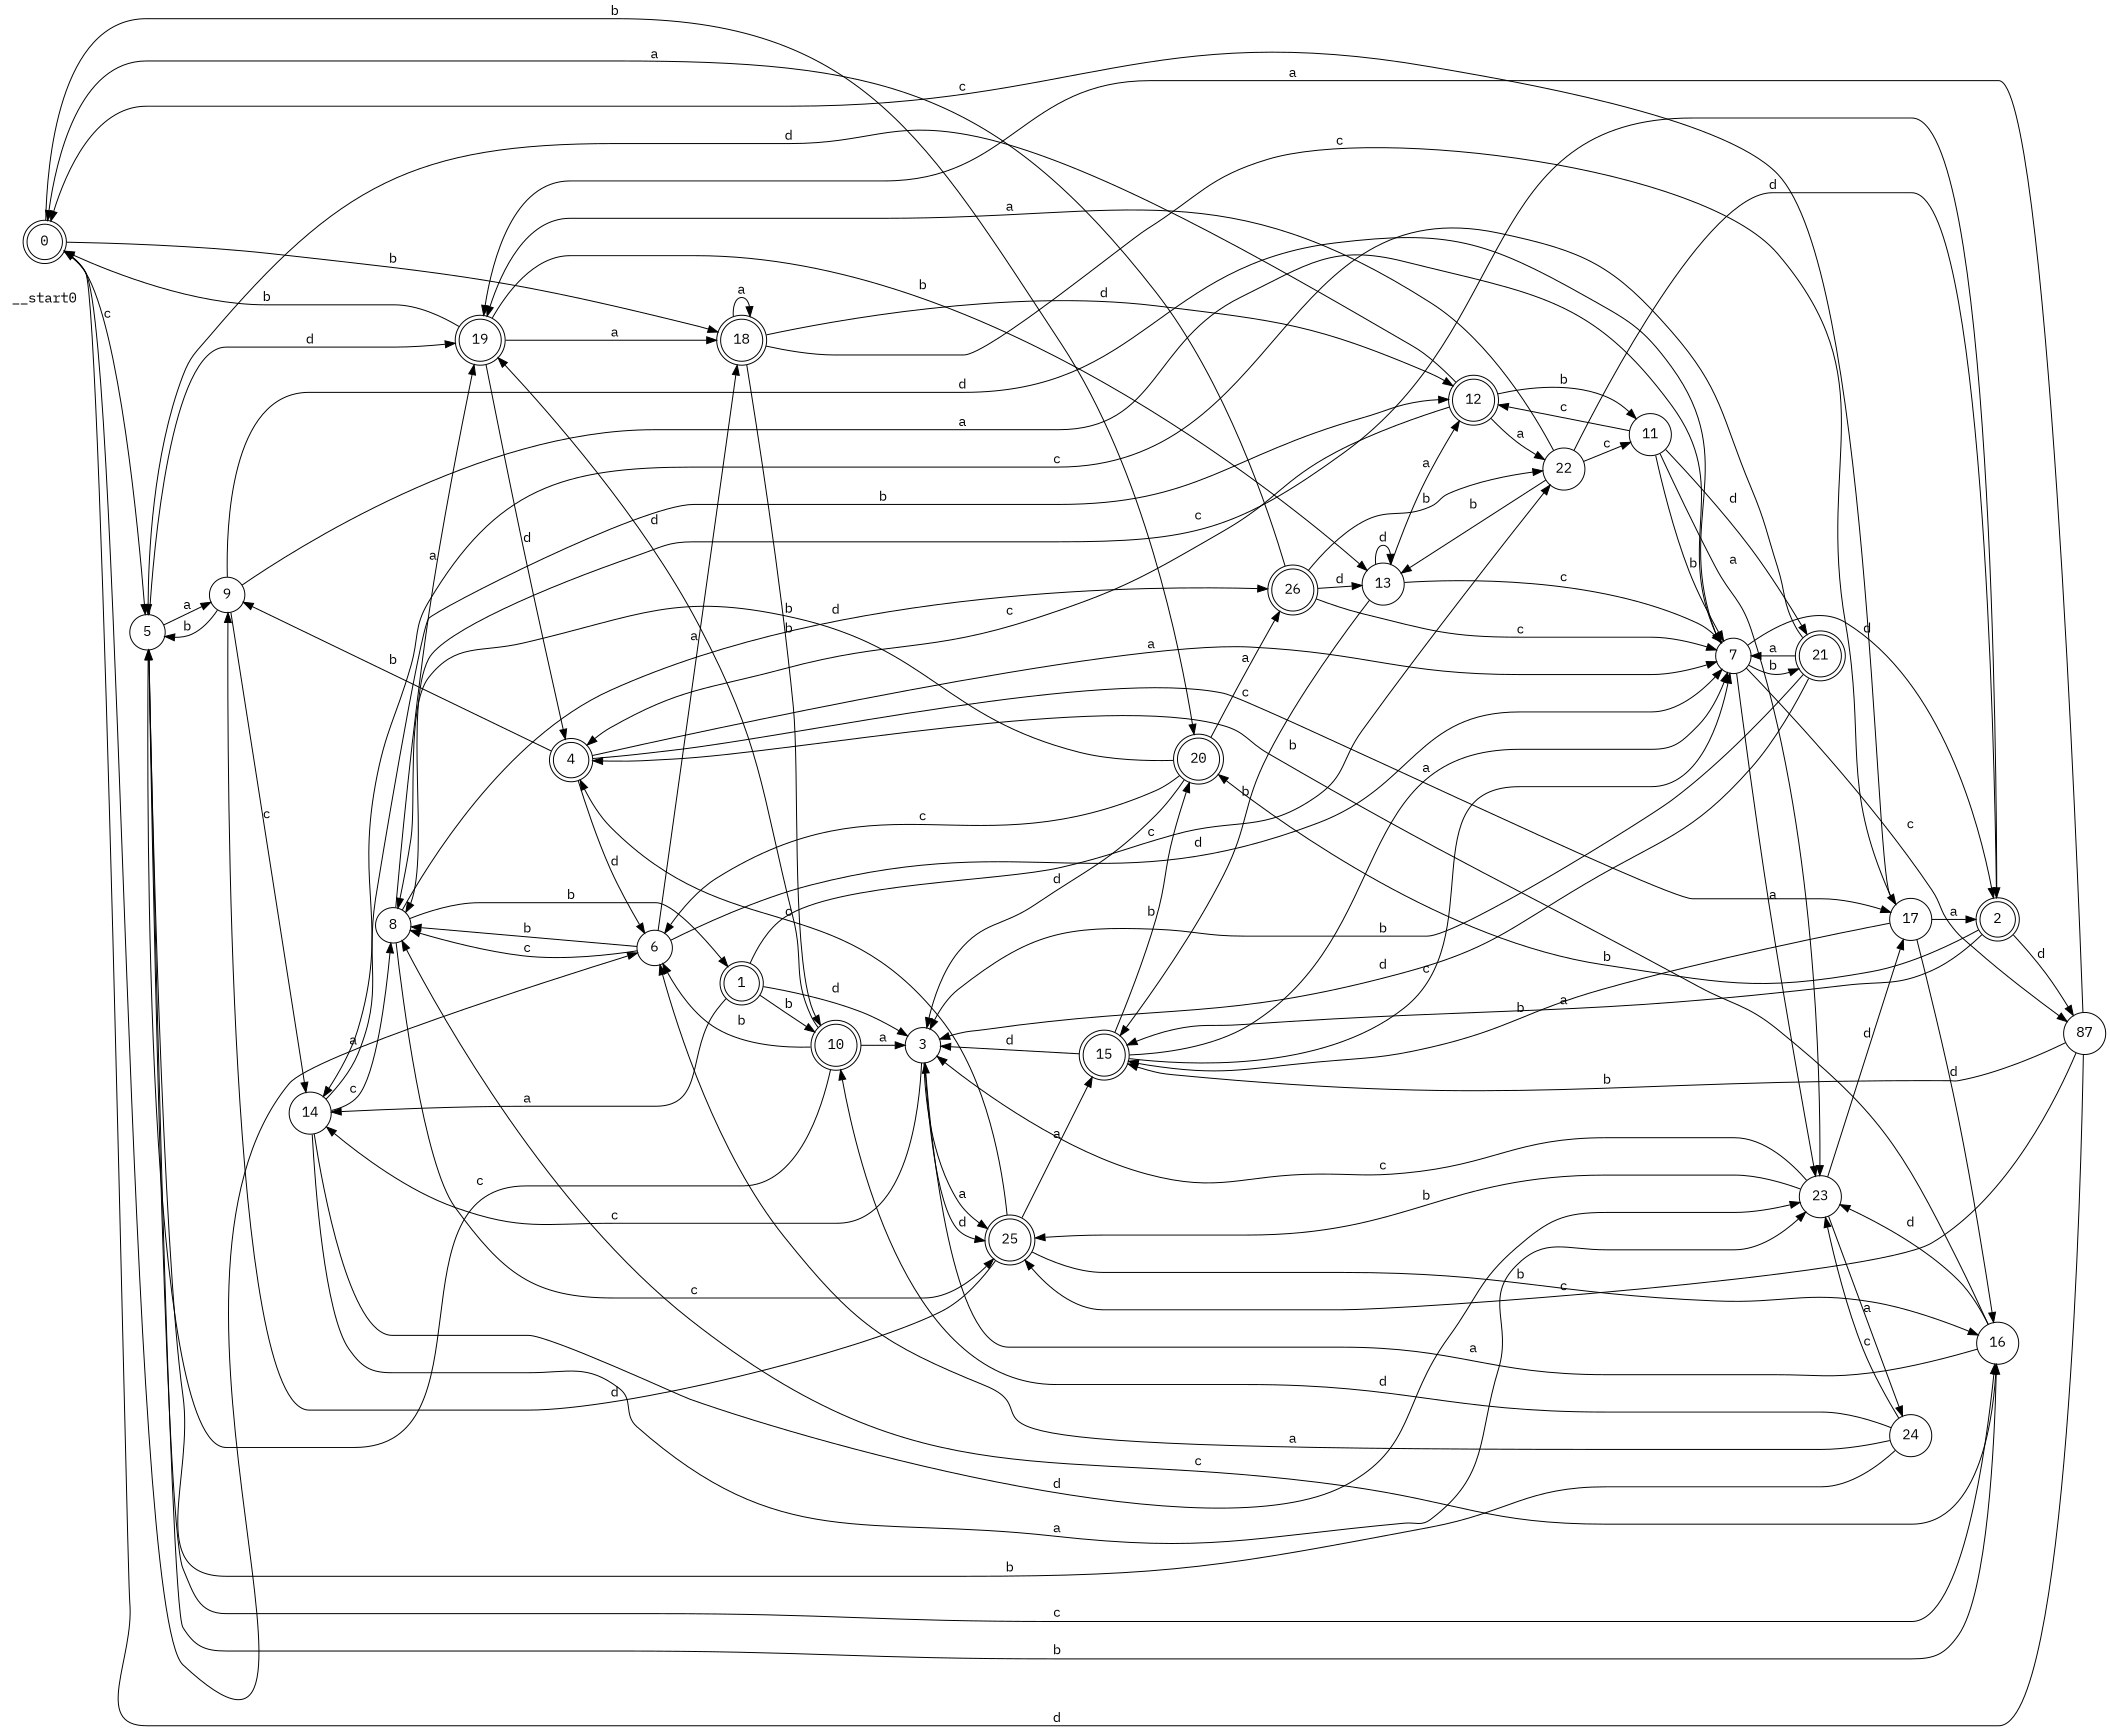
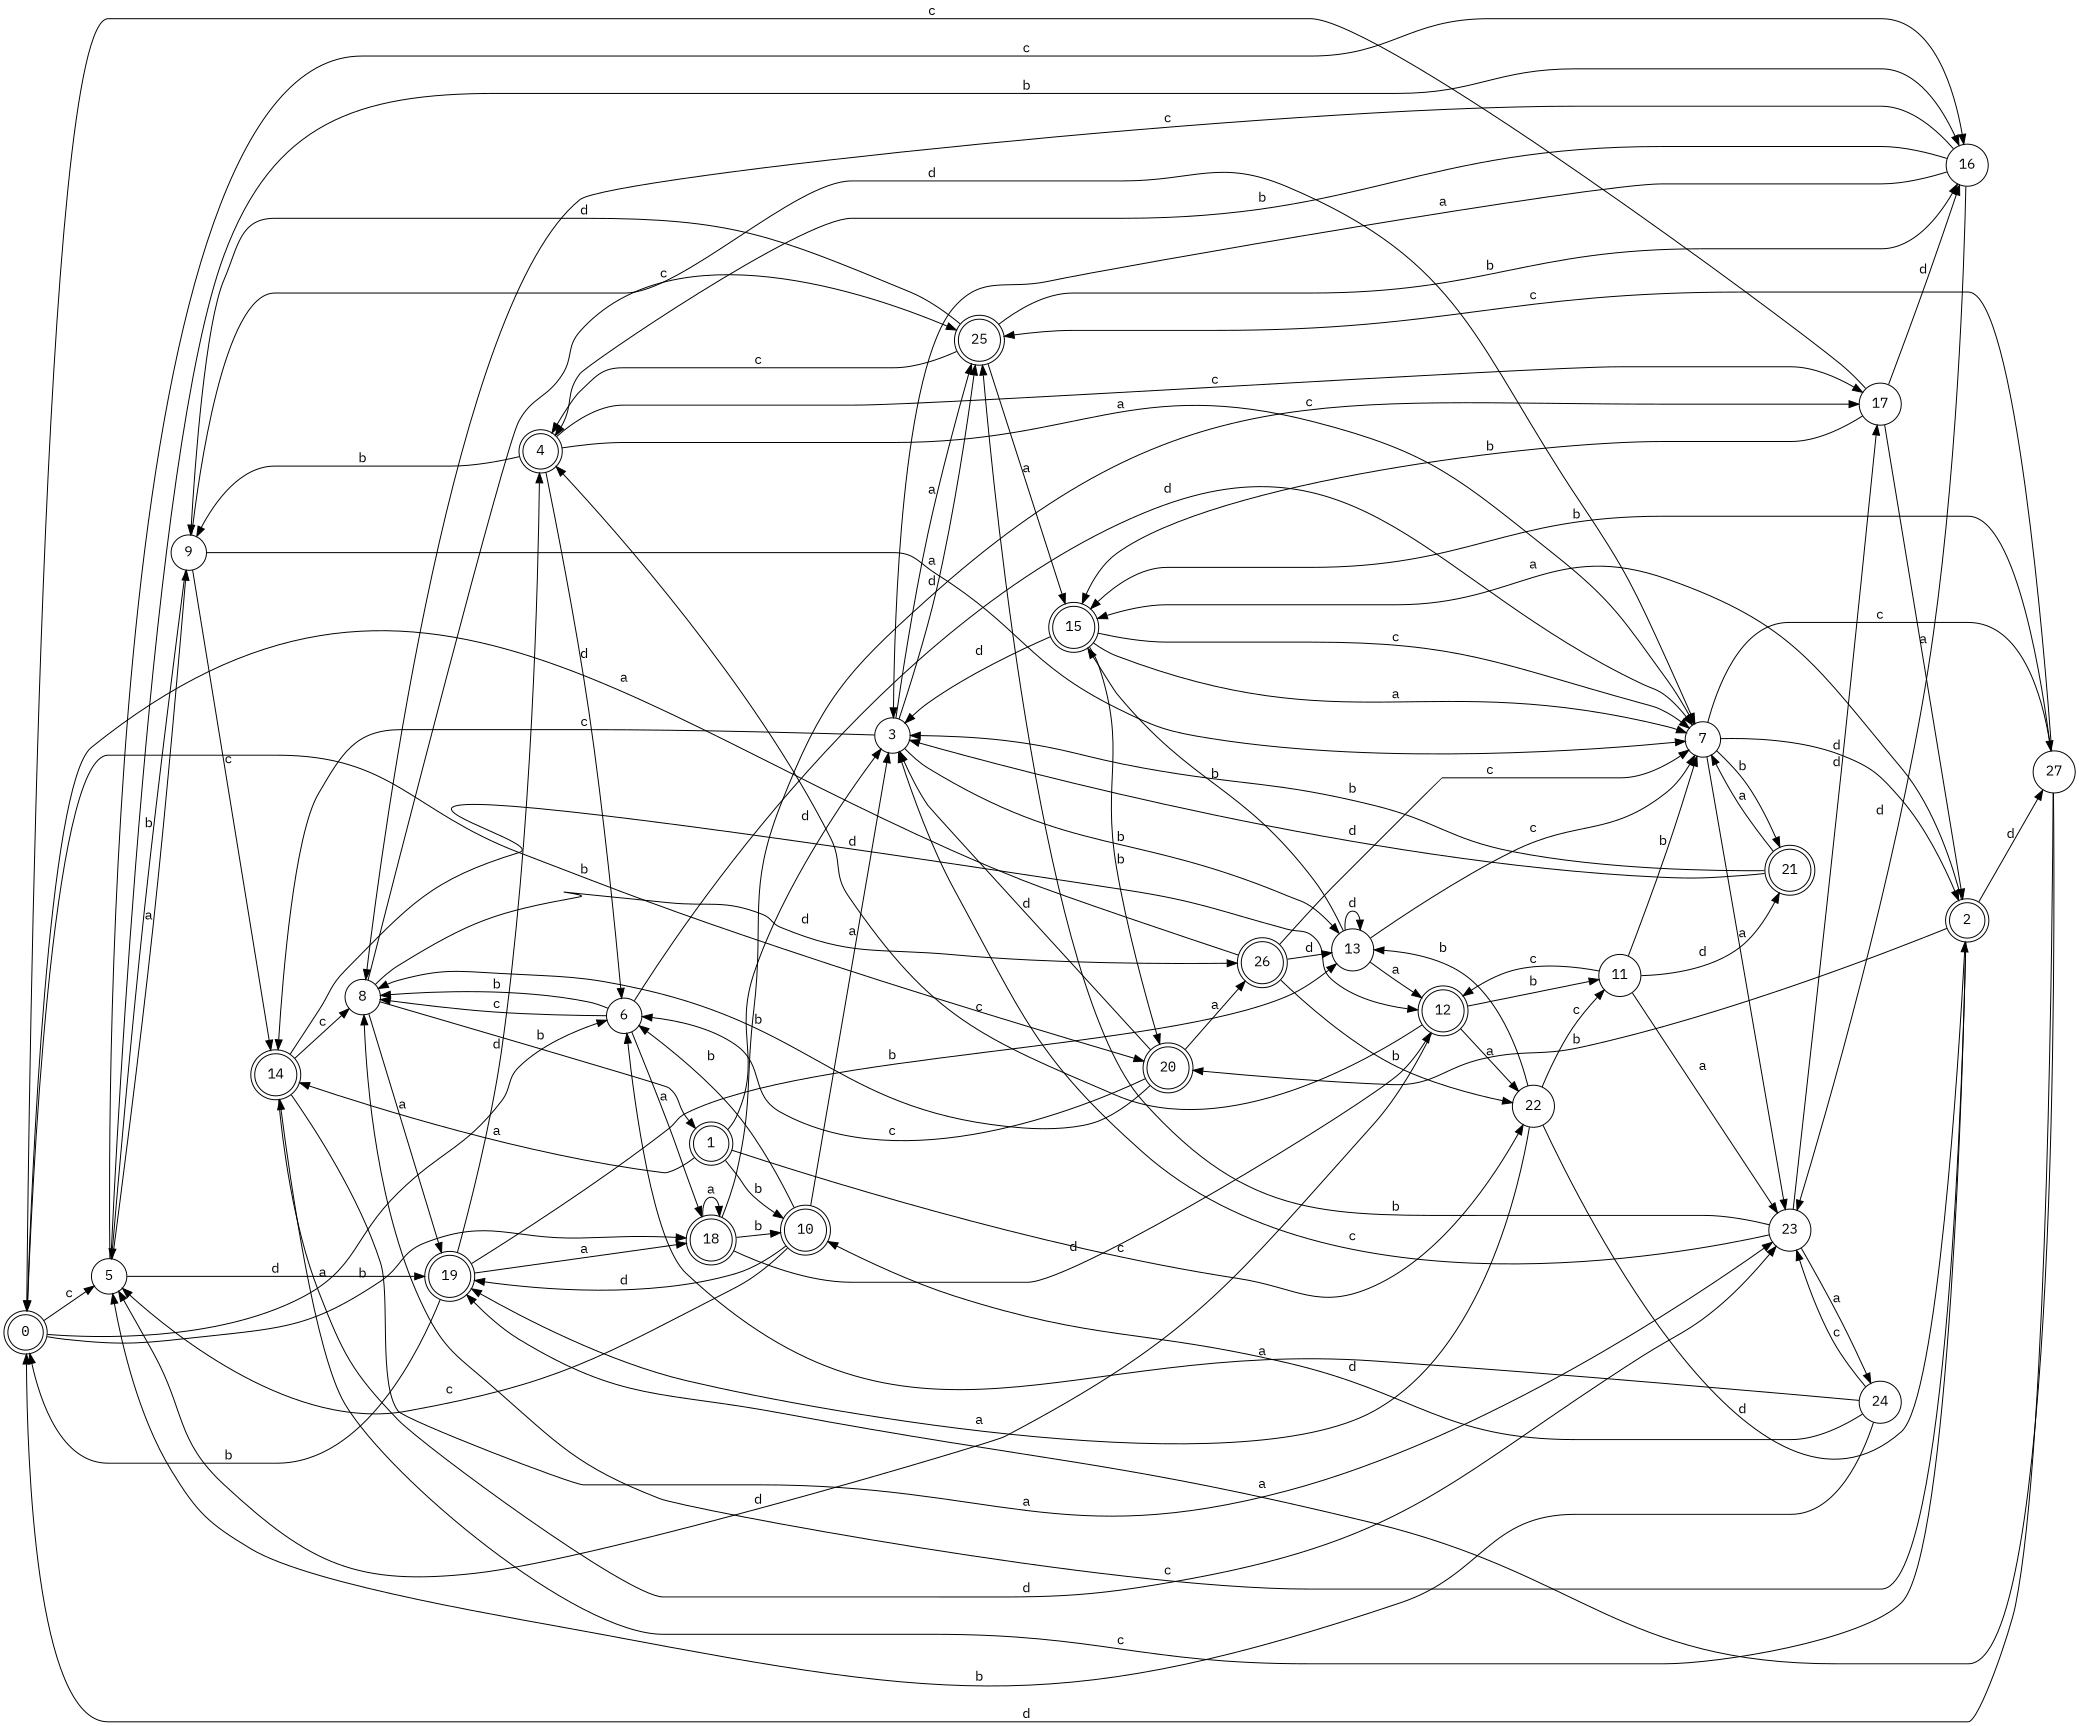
(45, 299) -> none
(998, 467) -> (1268, 1663)
(883, 497) -> (853, 842)
none -> (1105, 841)
(2085, 1033) -> (2054, 772)
(310, 1113) -> (276, 1075)
